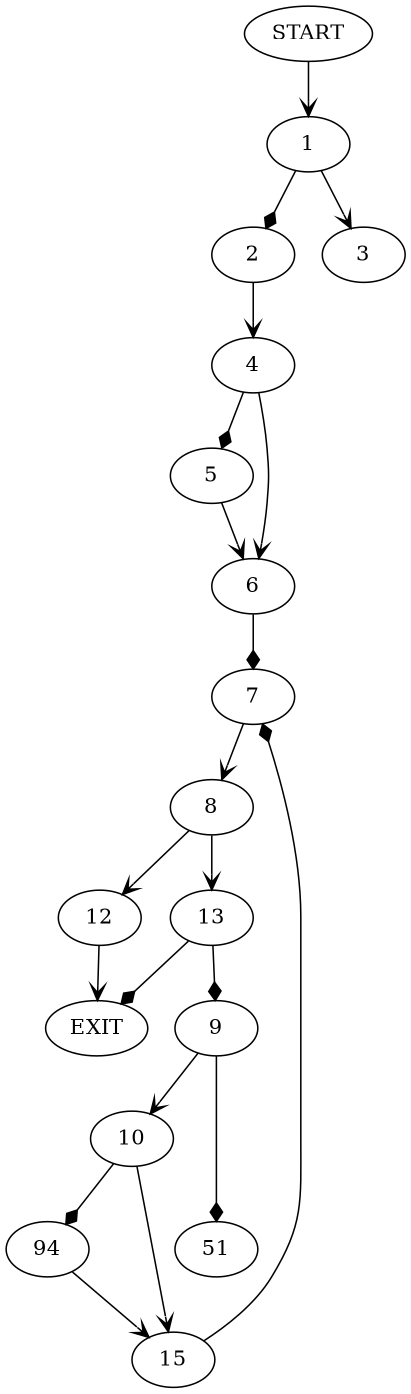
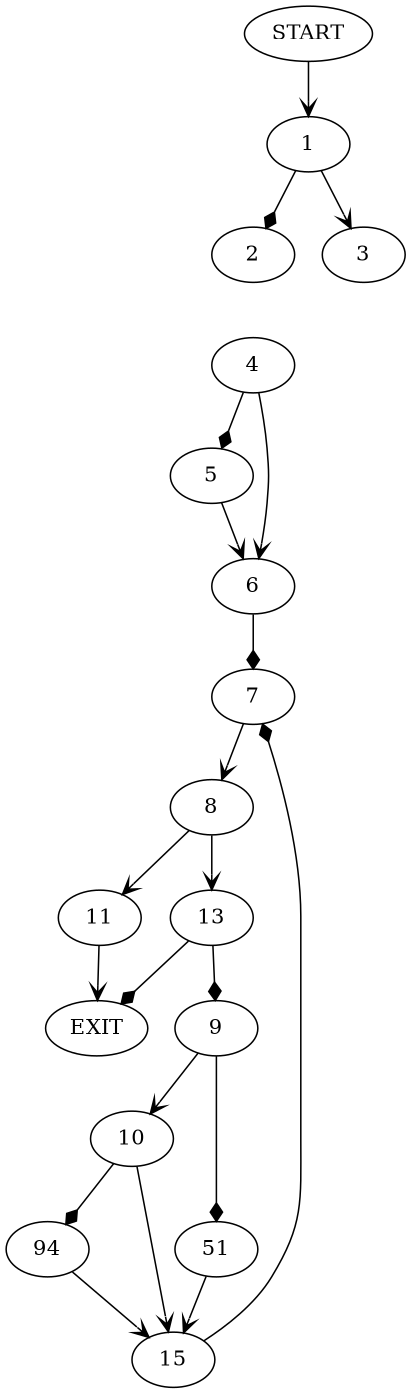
(253, 302) -> none
(100, 918) -> (100, 918)
none -> (198, 1297)
